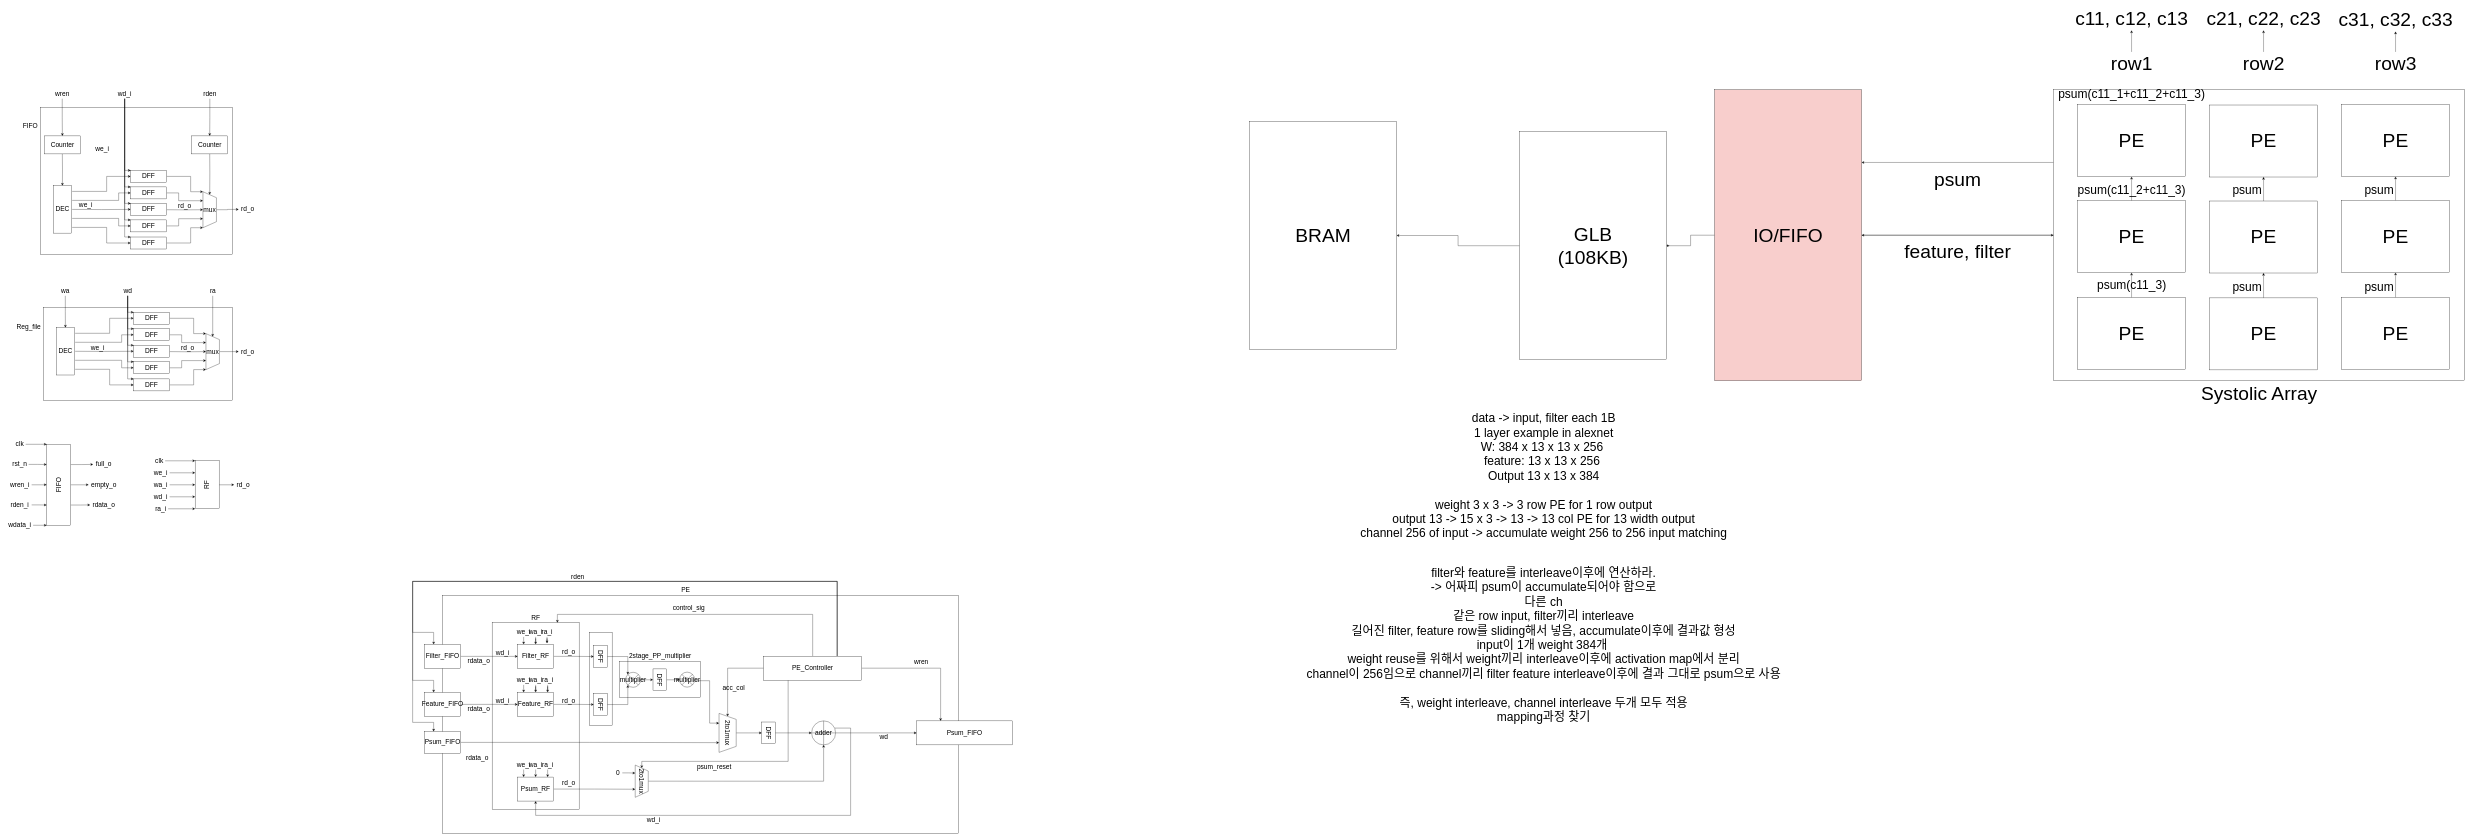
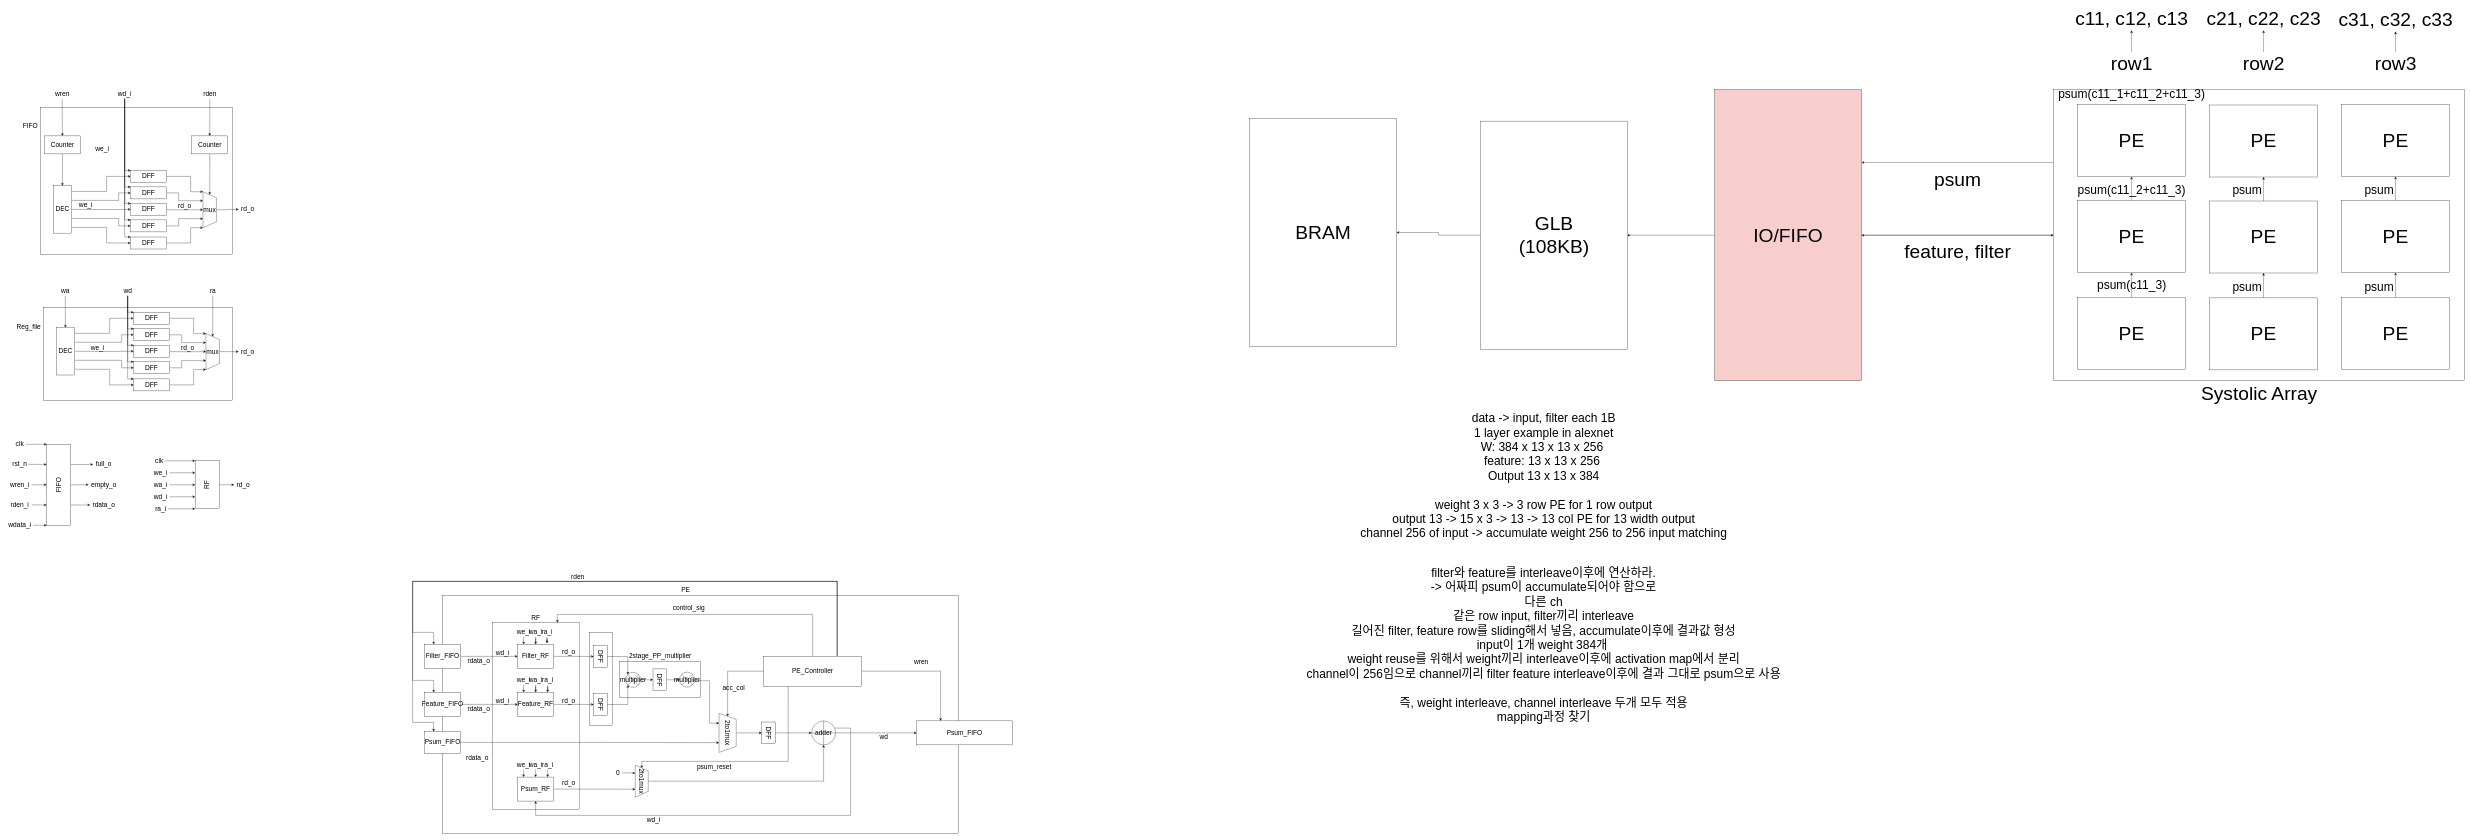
(1323, 235) -> (1323, 232)
(1593, 246) -> (1554, 235)
(813, 668) -> (813, 671)
